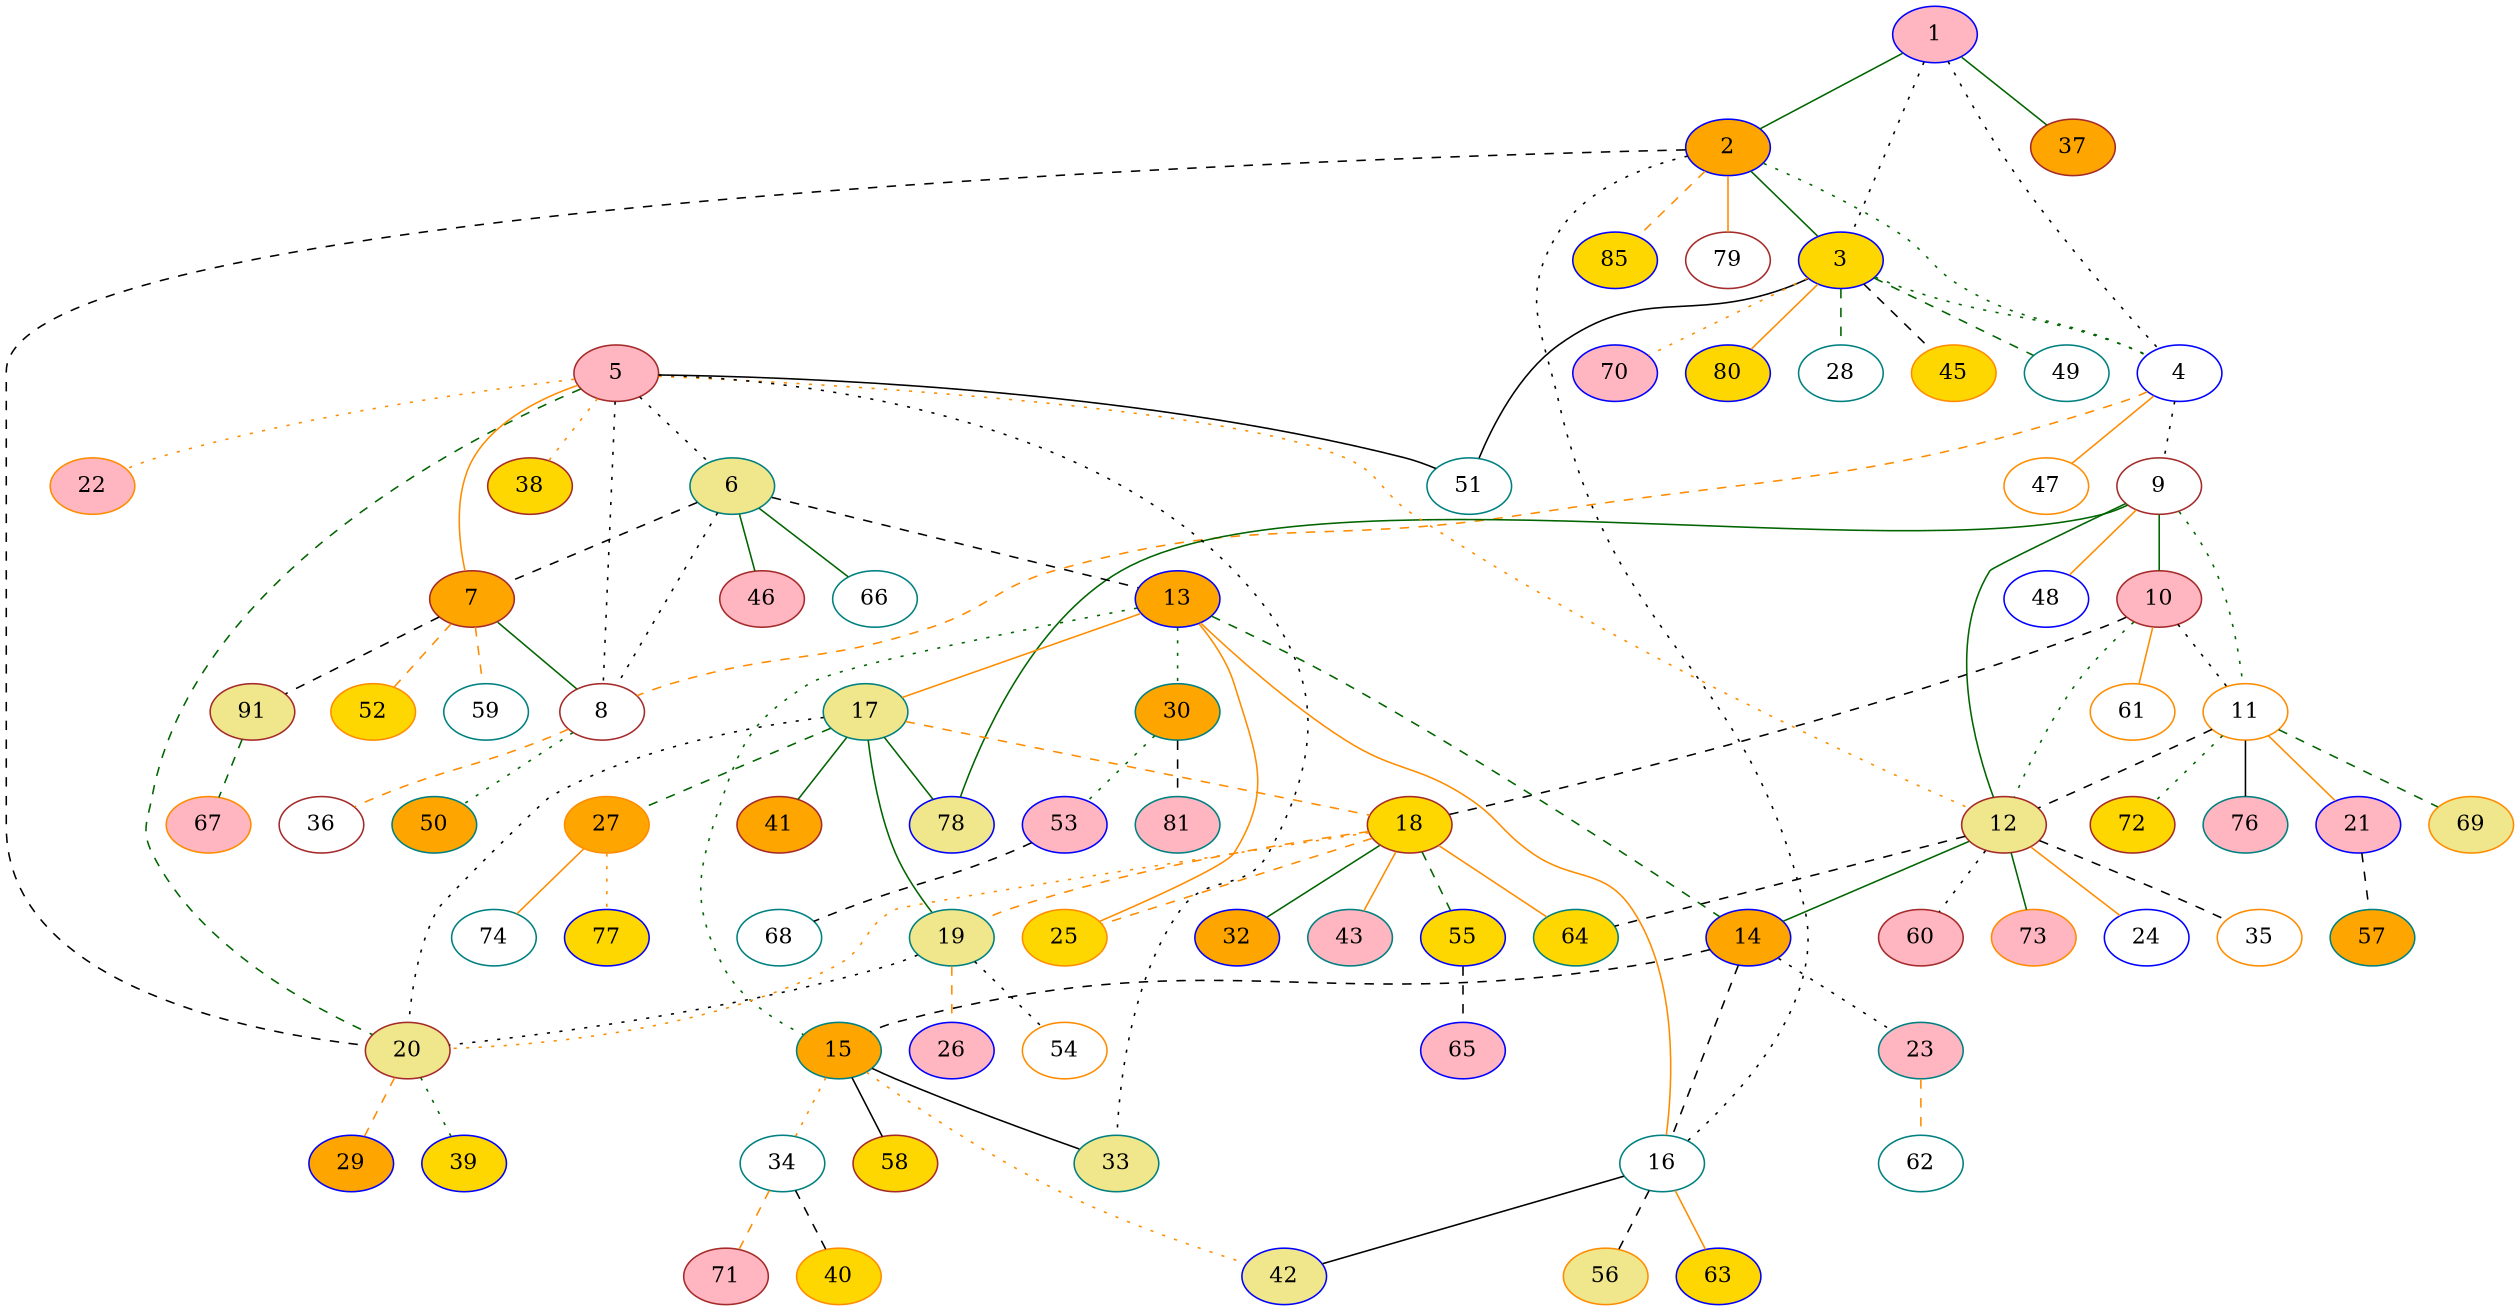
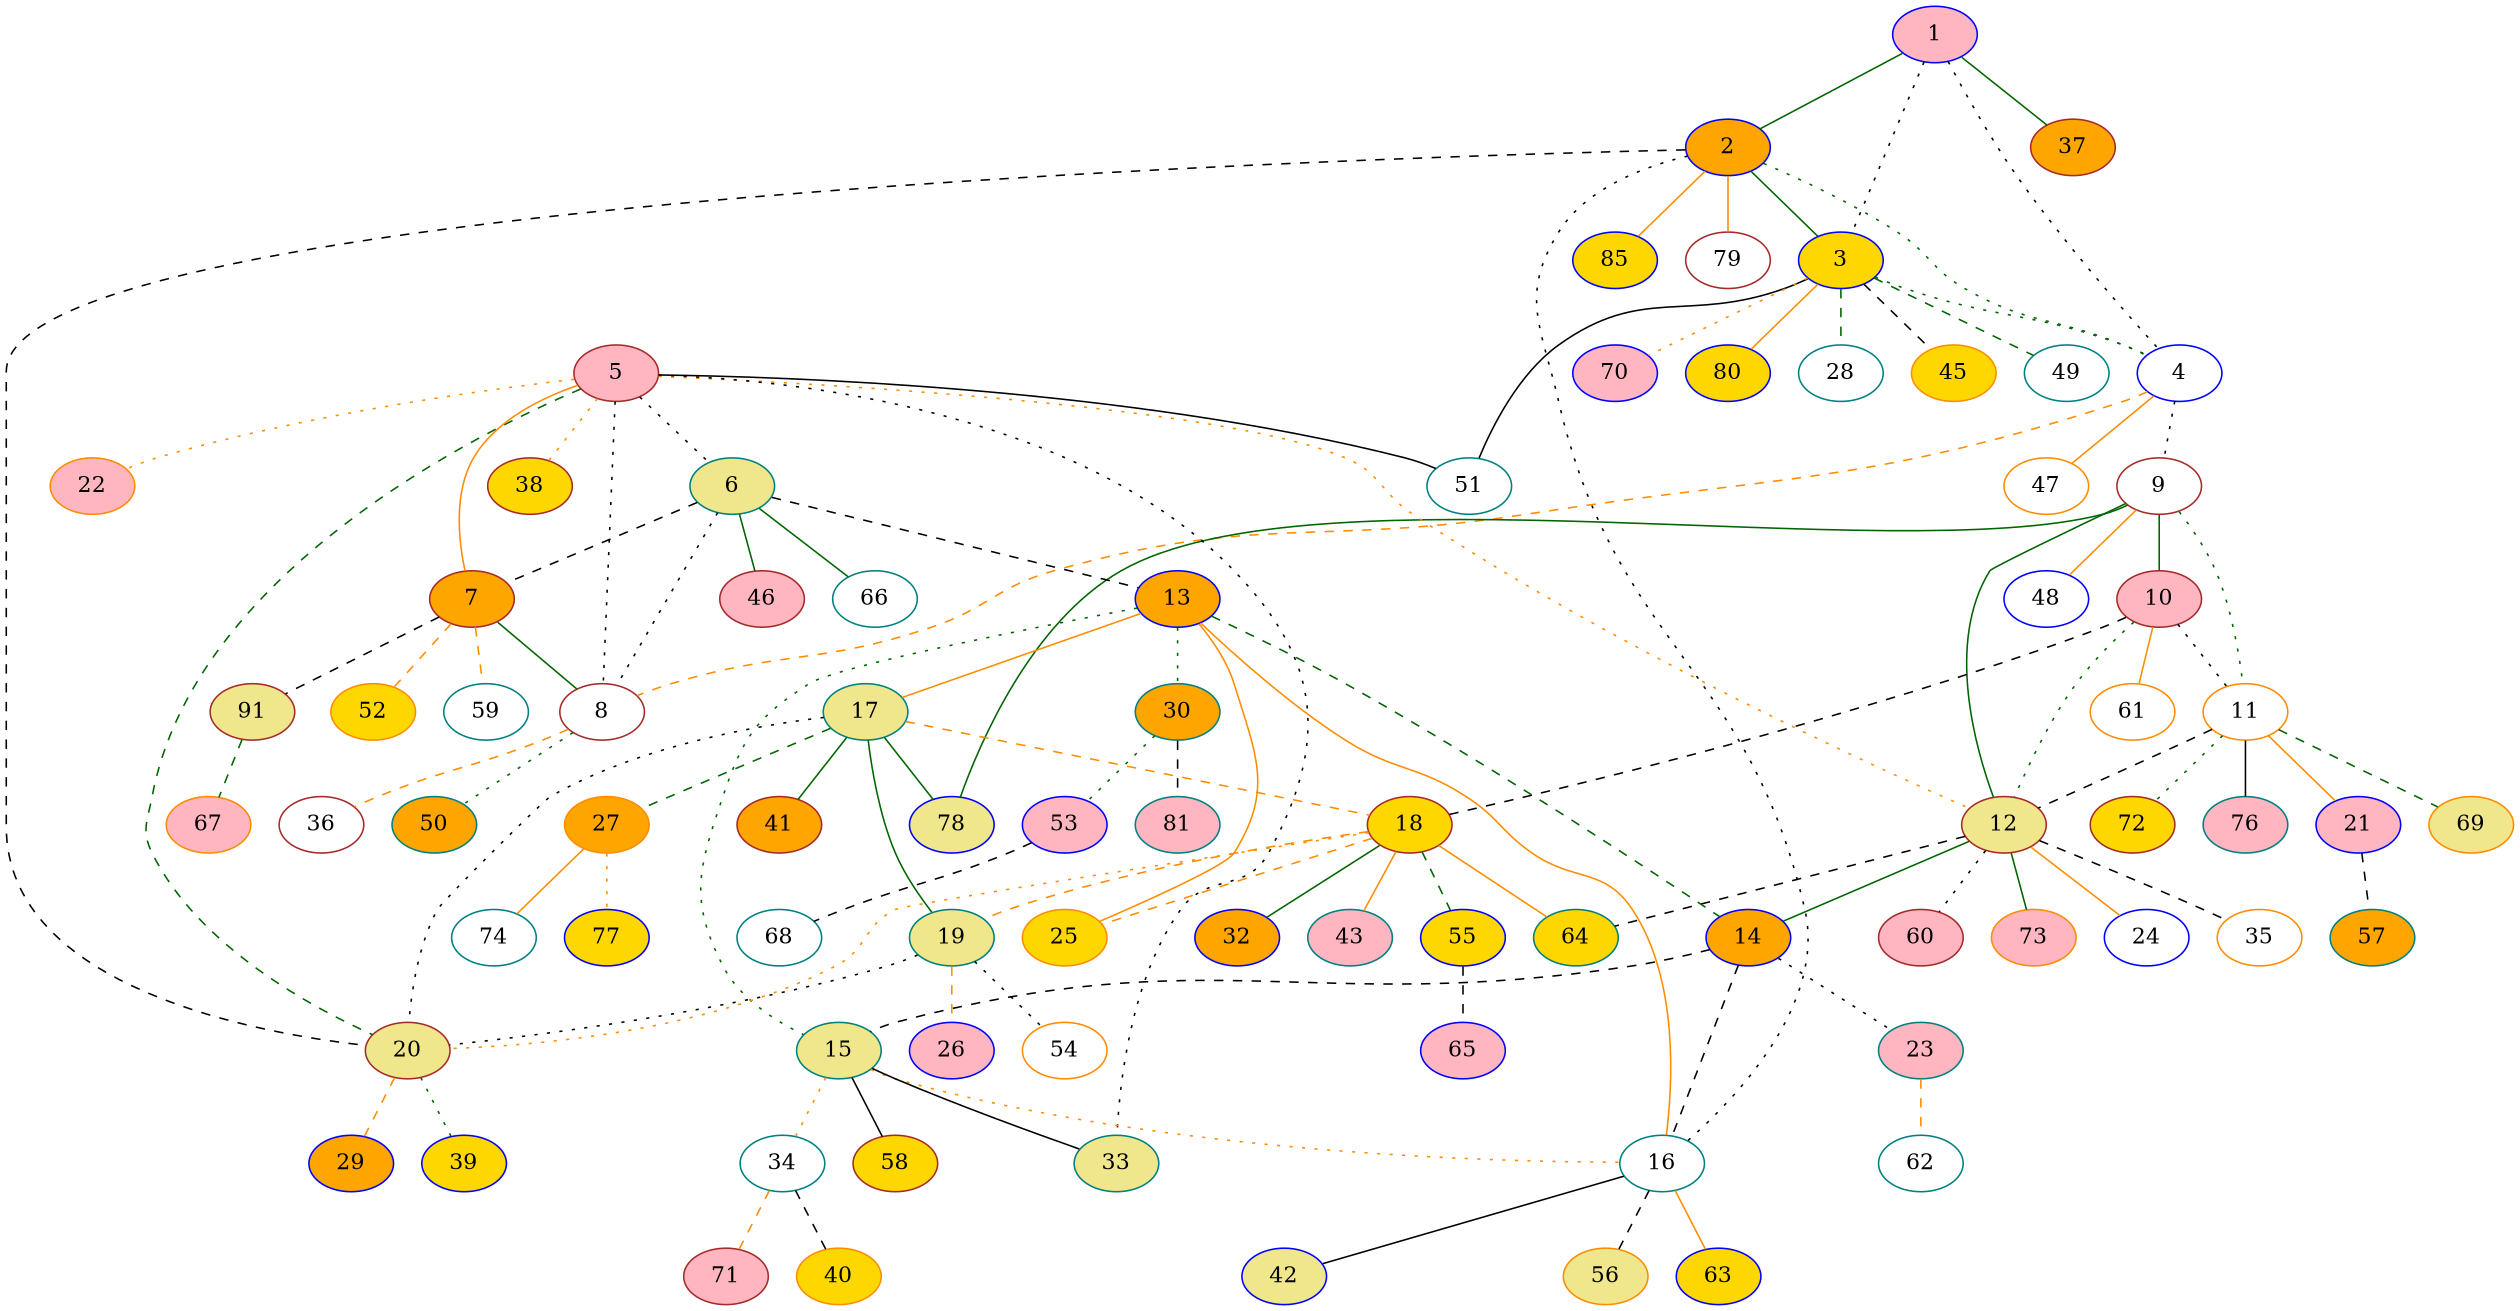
(1672, 204) -> (1672, 204)
(839, 1051) -> (839, 1051)
(1048, 1185) -> (1242, 1141)
